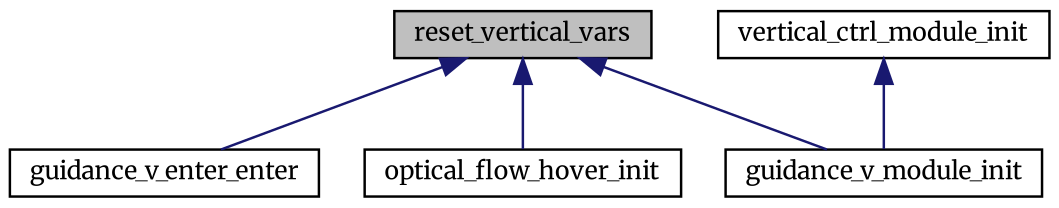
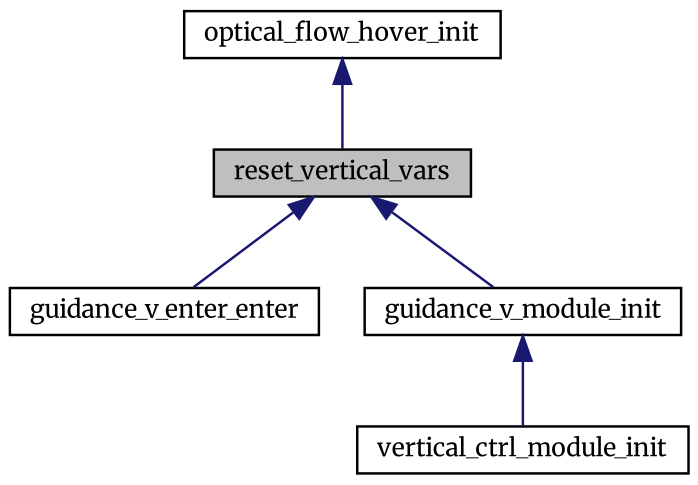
(523, 117) -> (342, 117)
(884, 117) -> (523, 394)
